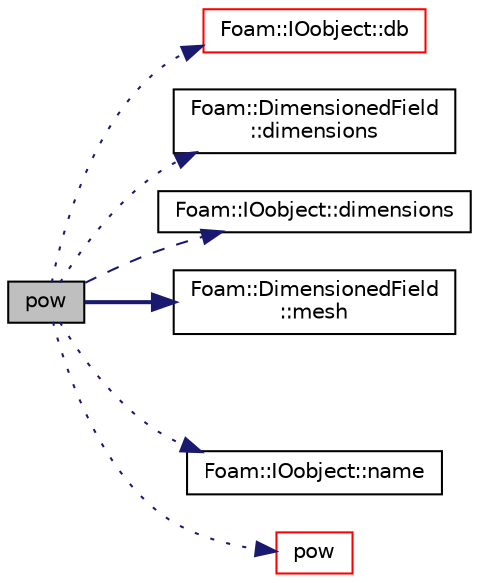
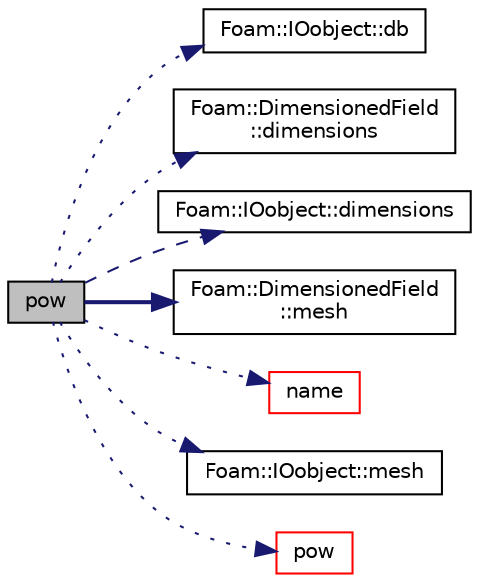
(314, 31) -> (314, 31)
none -> (314, 393)
(314, 473) -> (314, 473)
